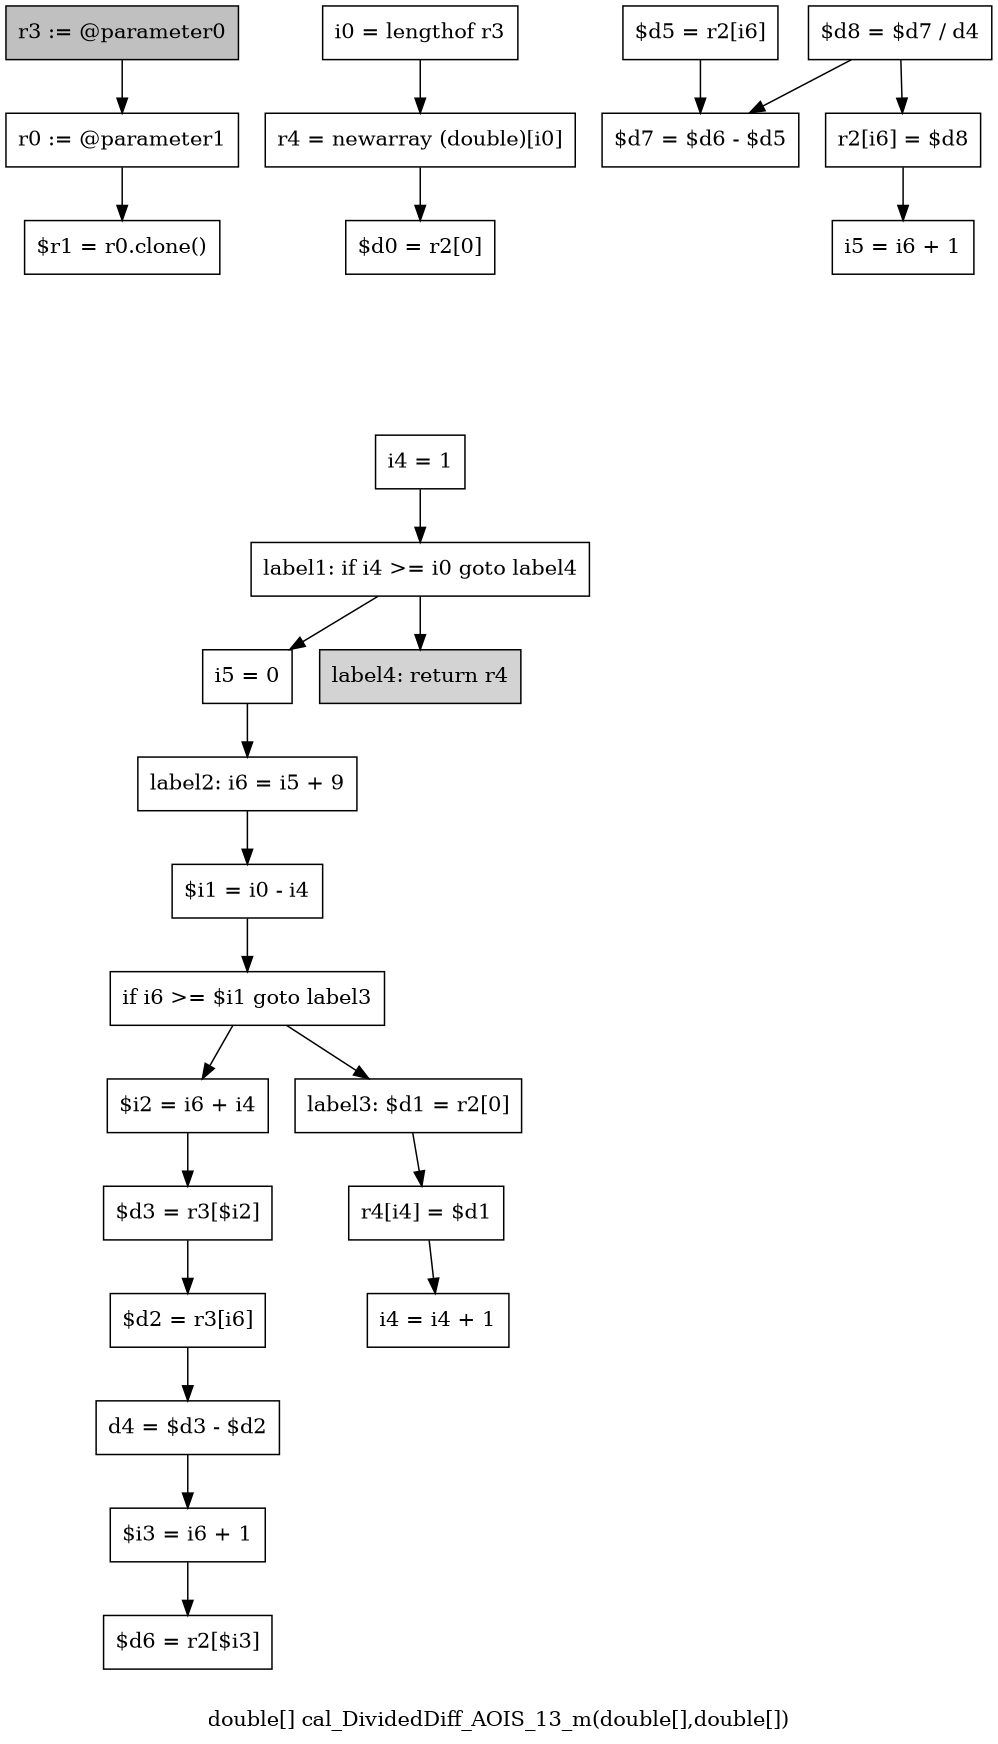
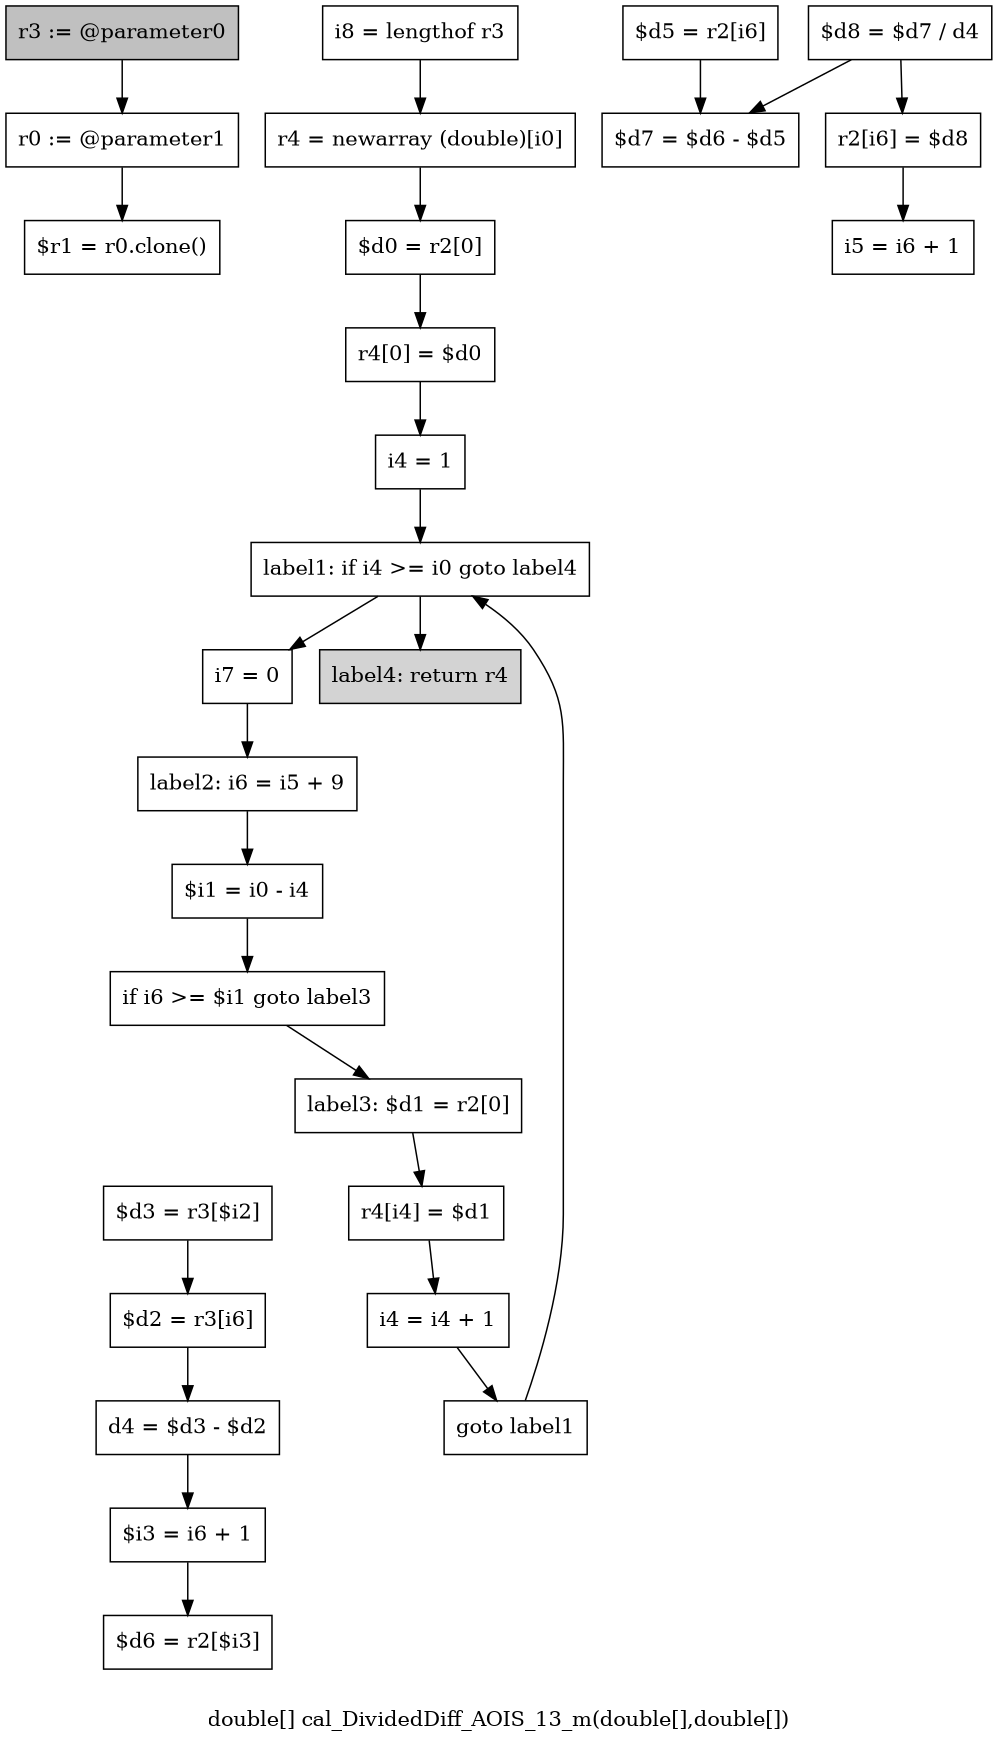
(420, 33) -> (420, 33)
none -> (420, 355)
(247, 677) -> (247, 677)
(188, 1106) -> none
none -> (516, 1428)
